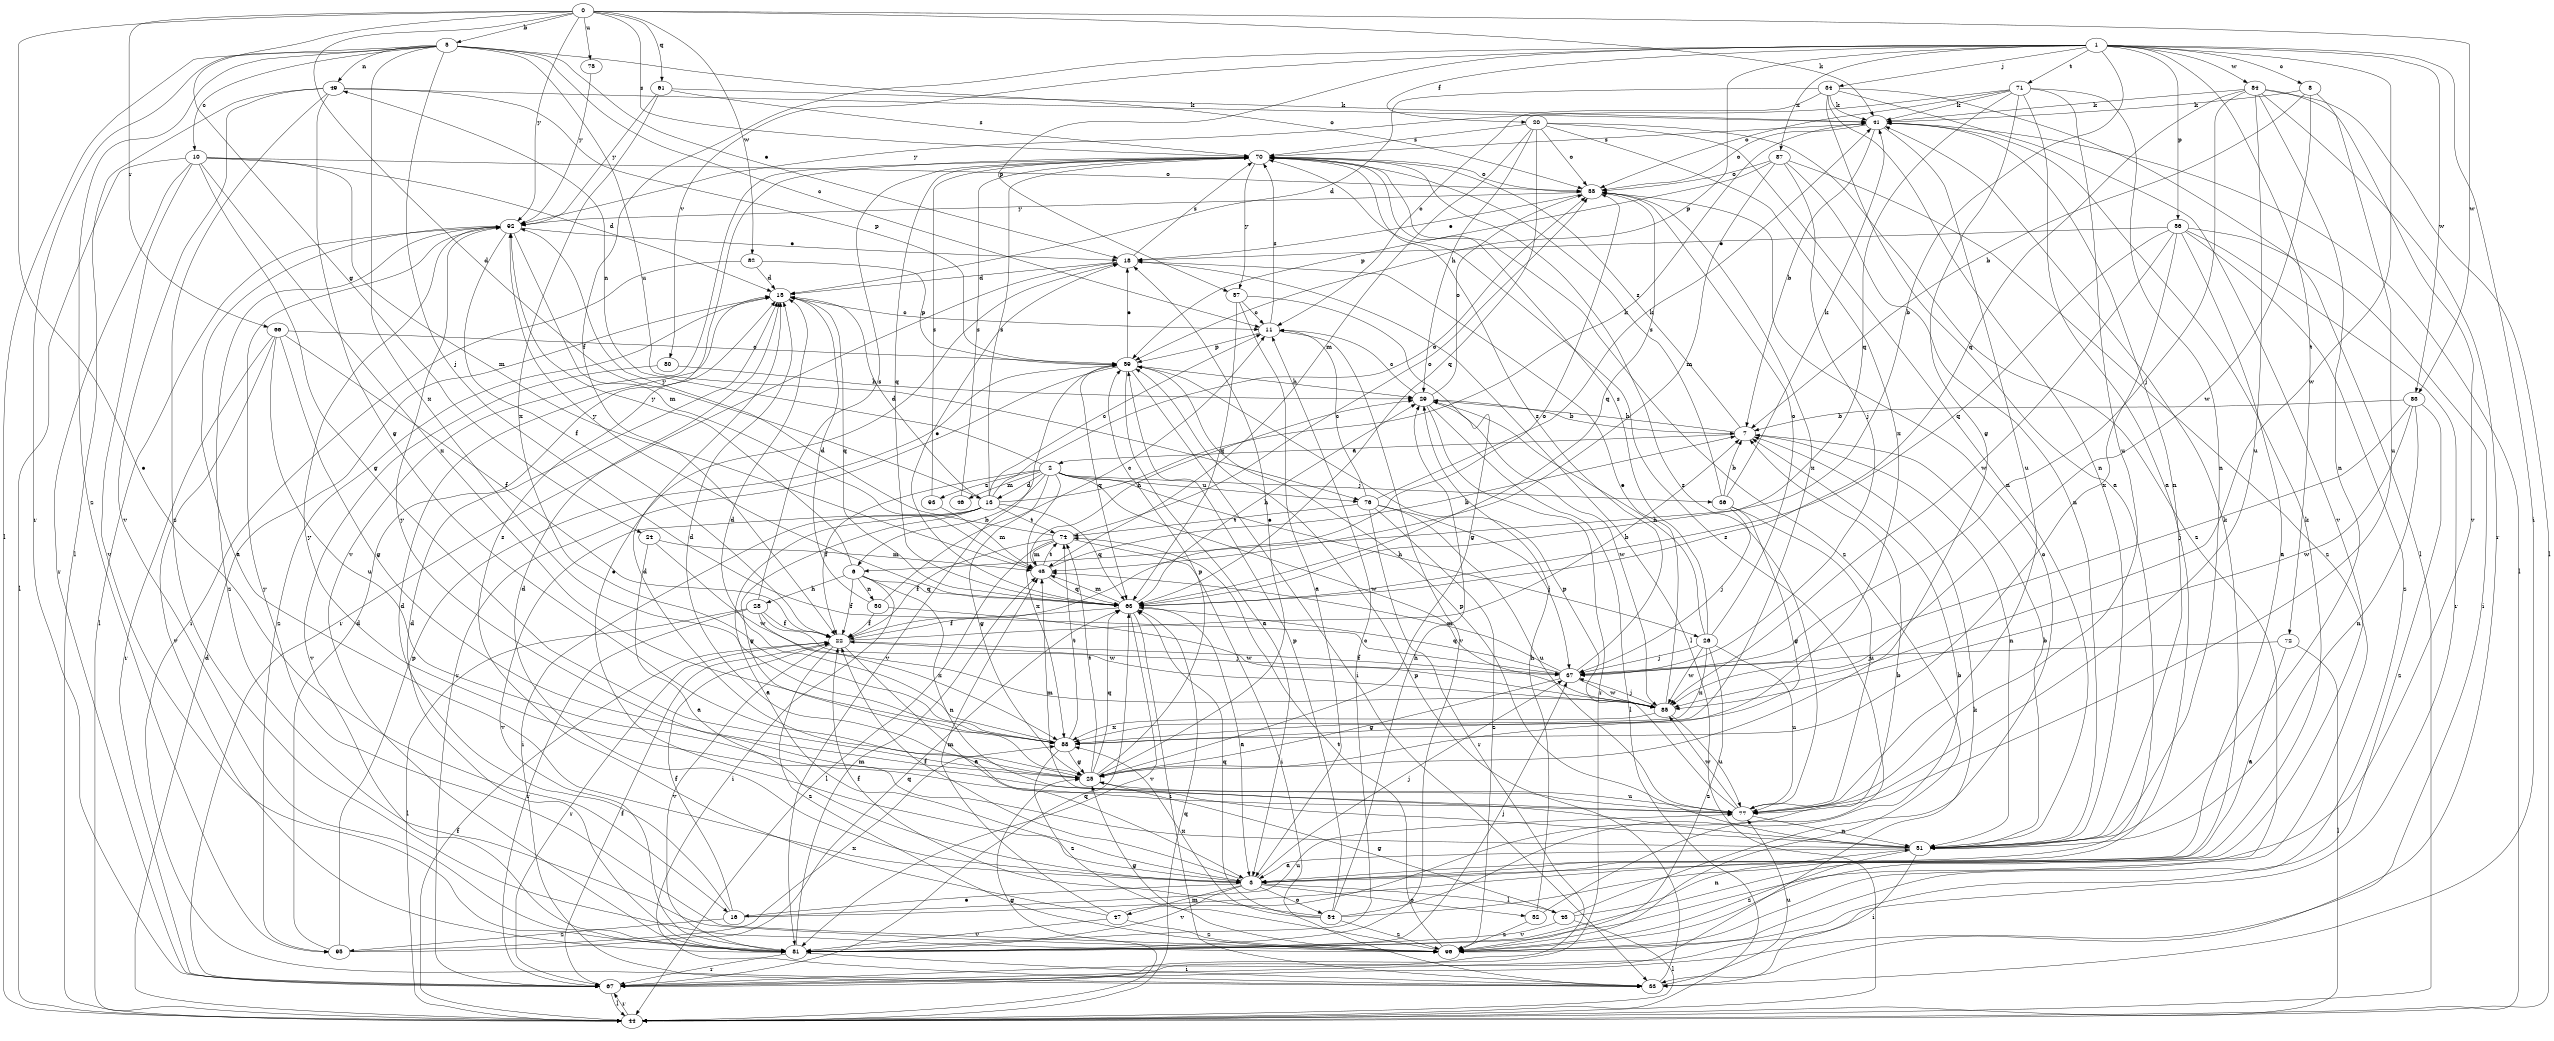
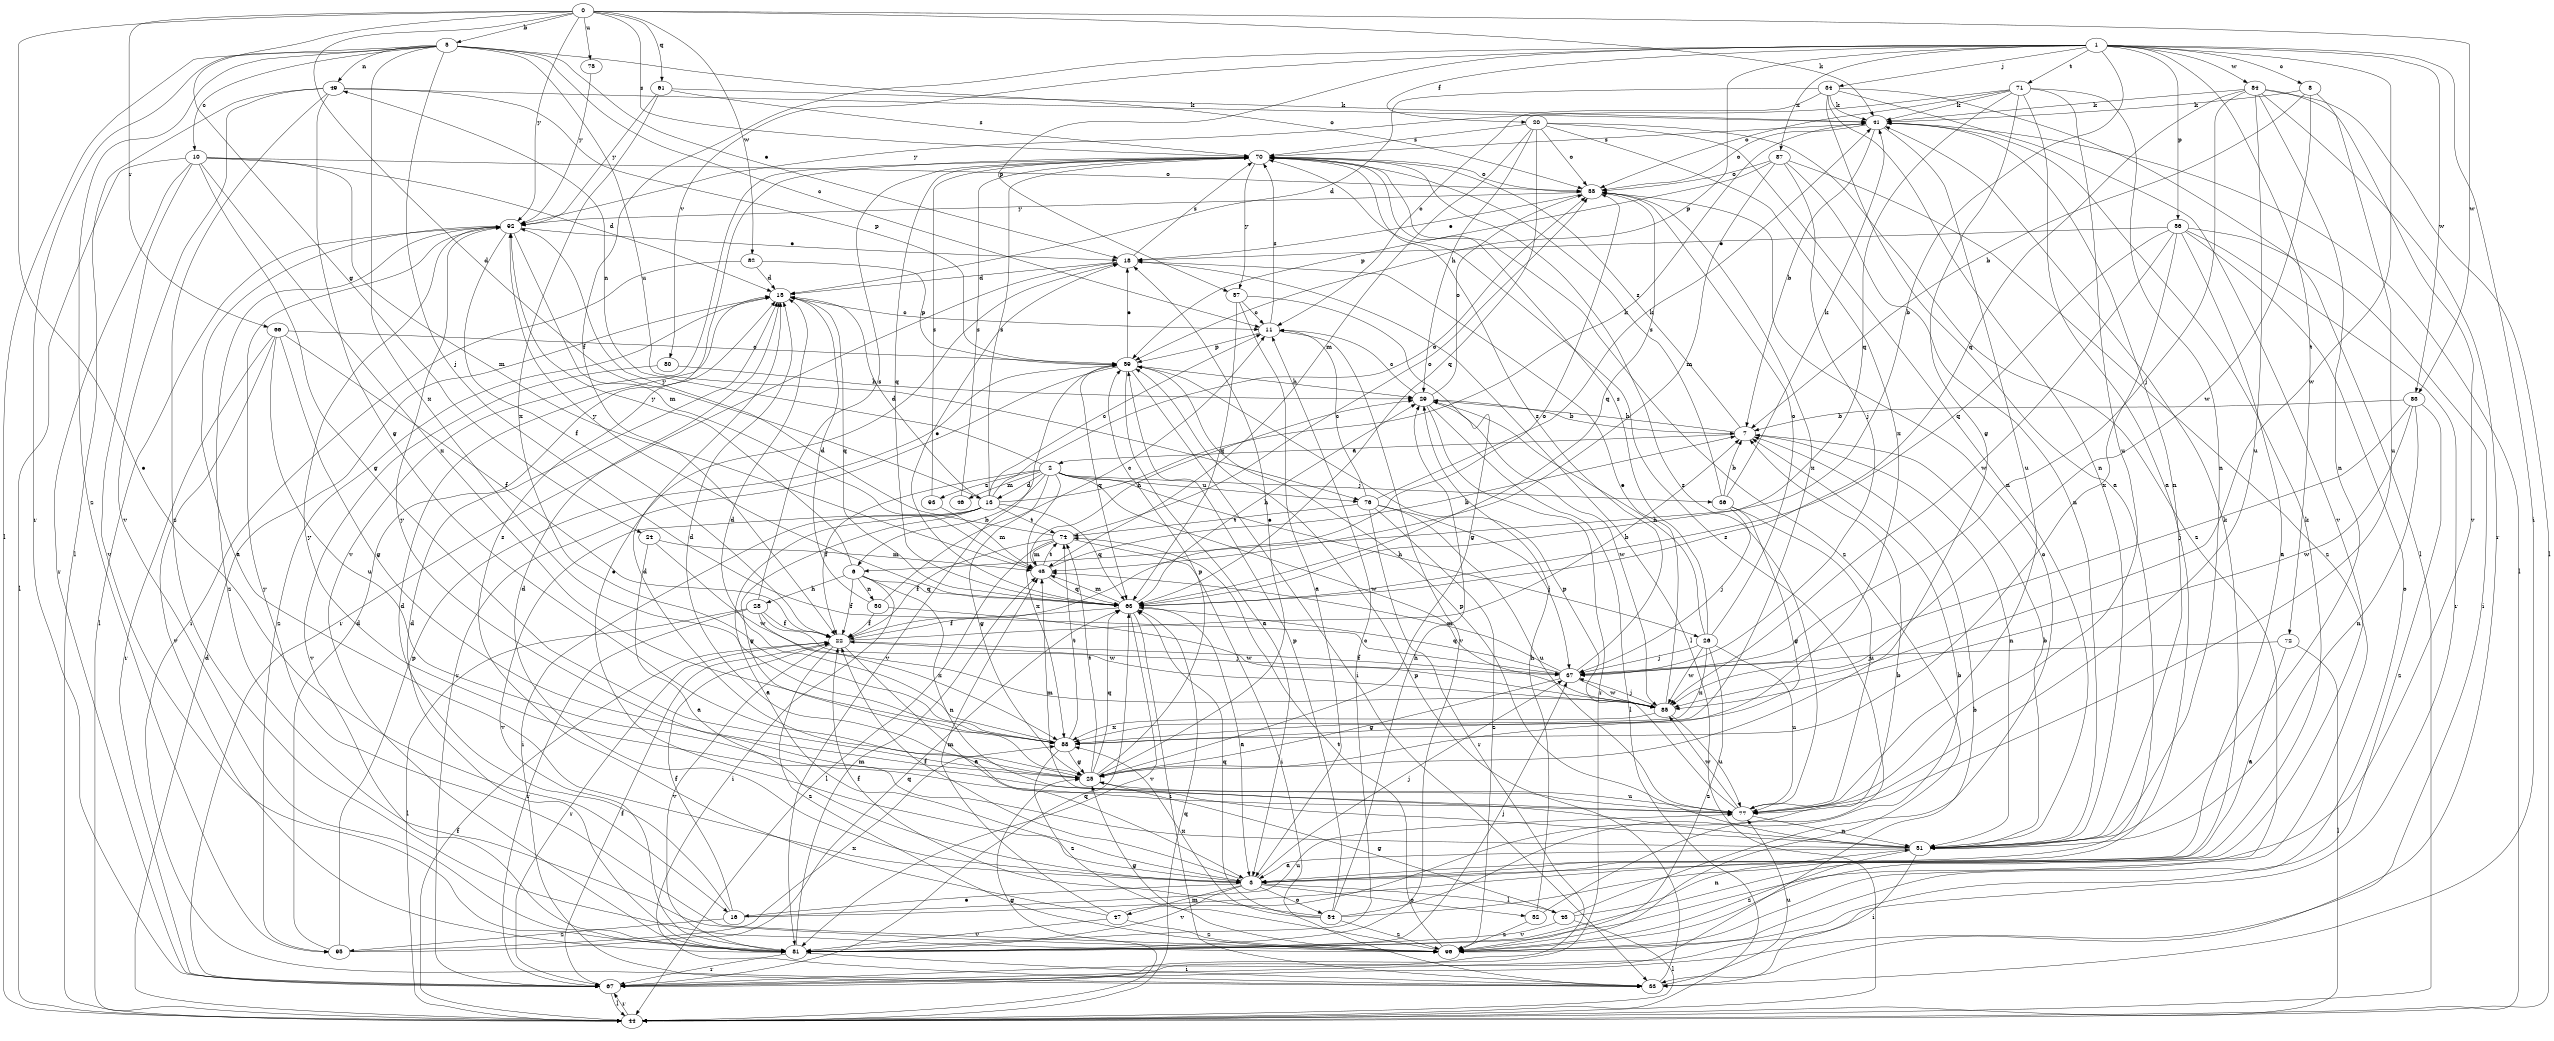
(2405, 589) -> (2405, 589)
(1975, 710) -> (1975, 710)
